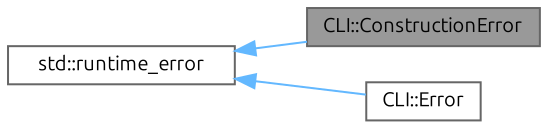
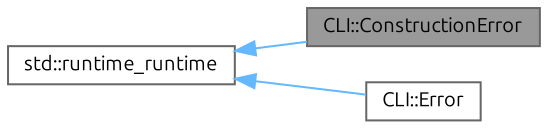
(121, 65) -> (121, 65)
